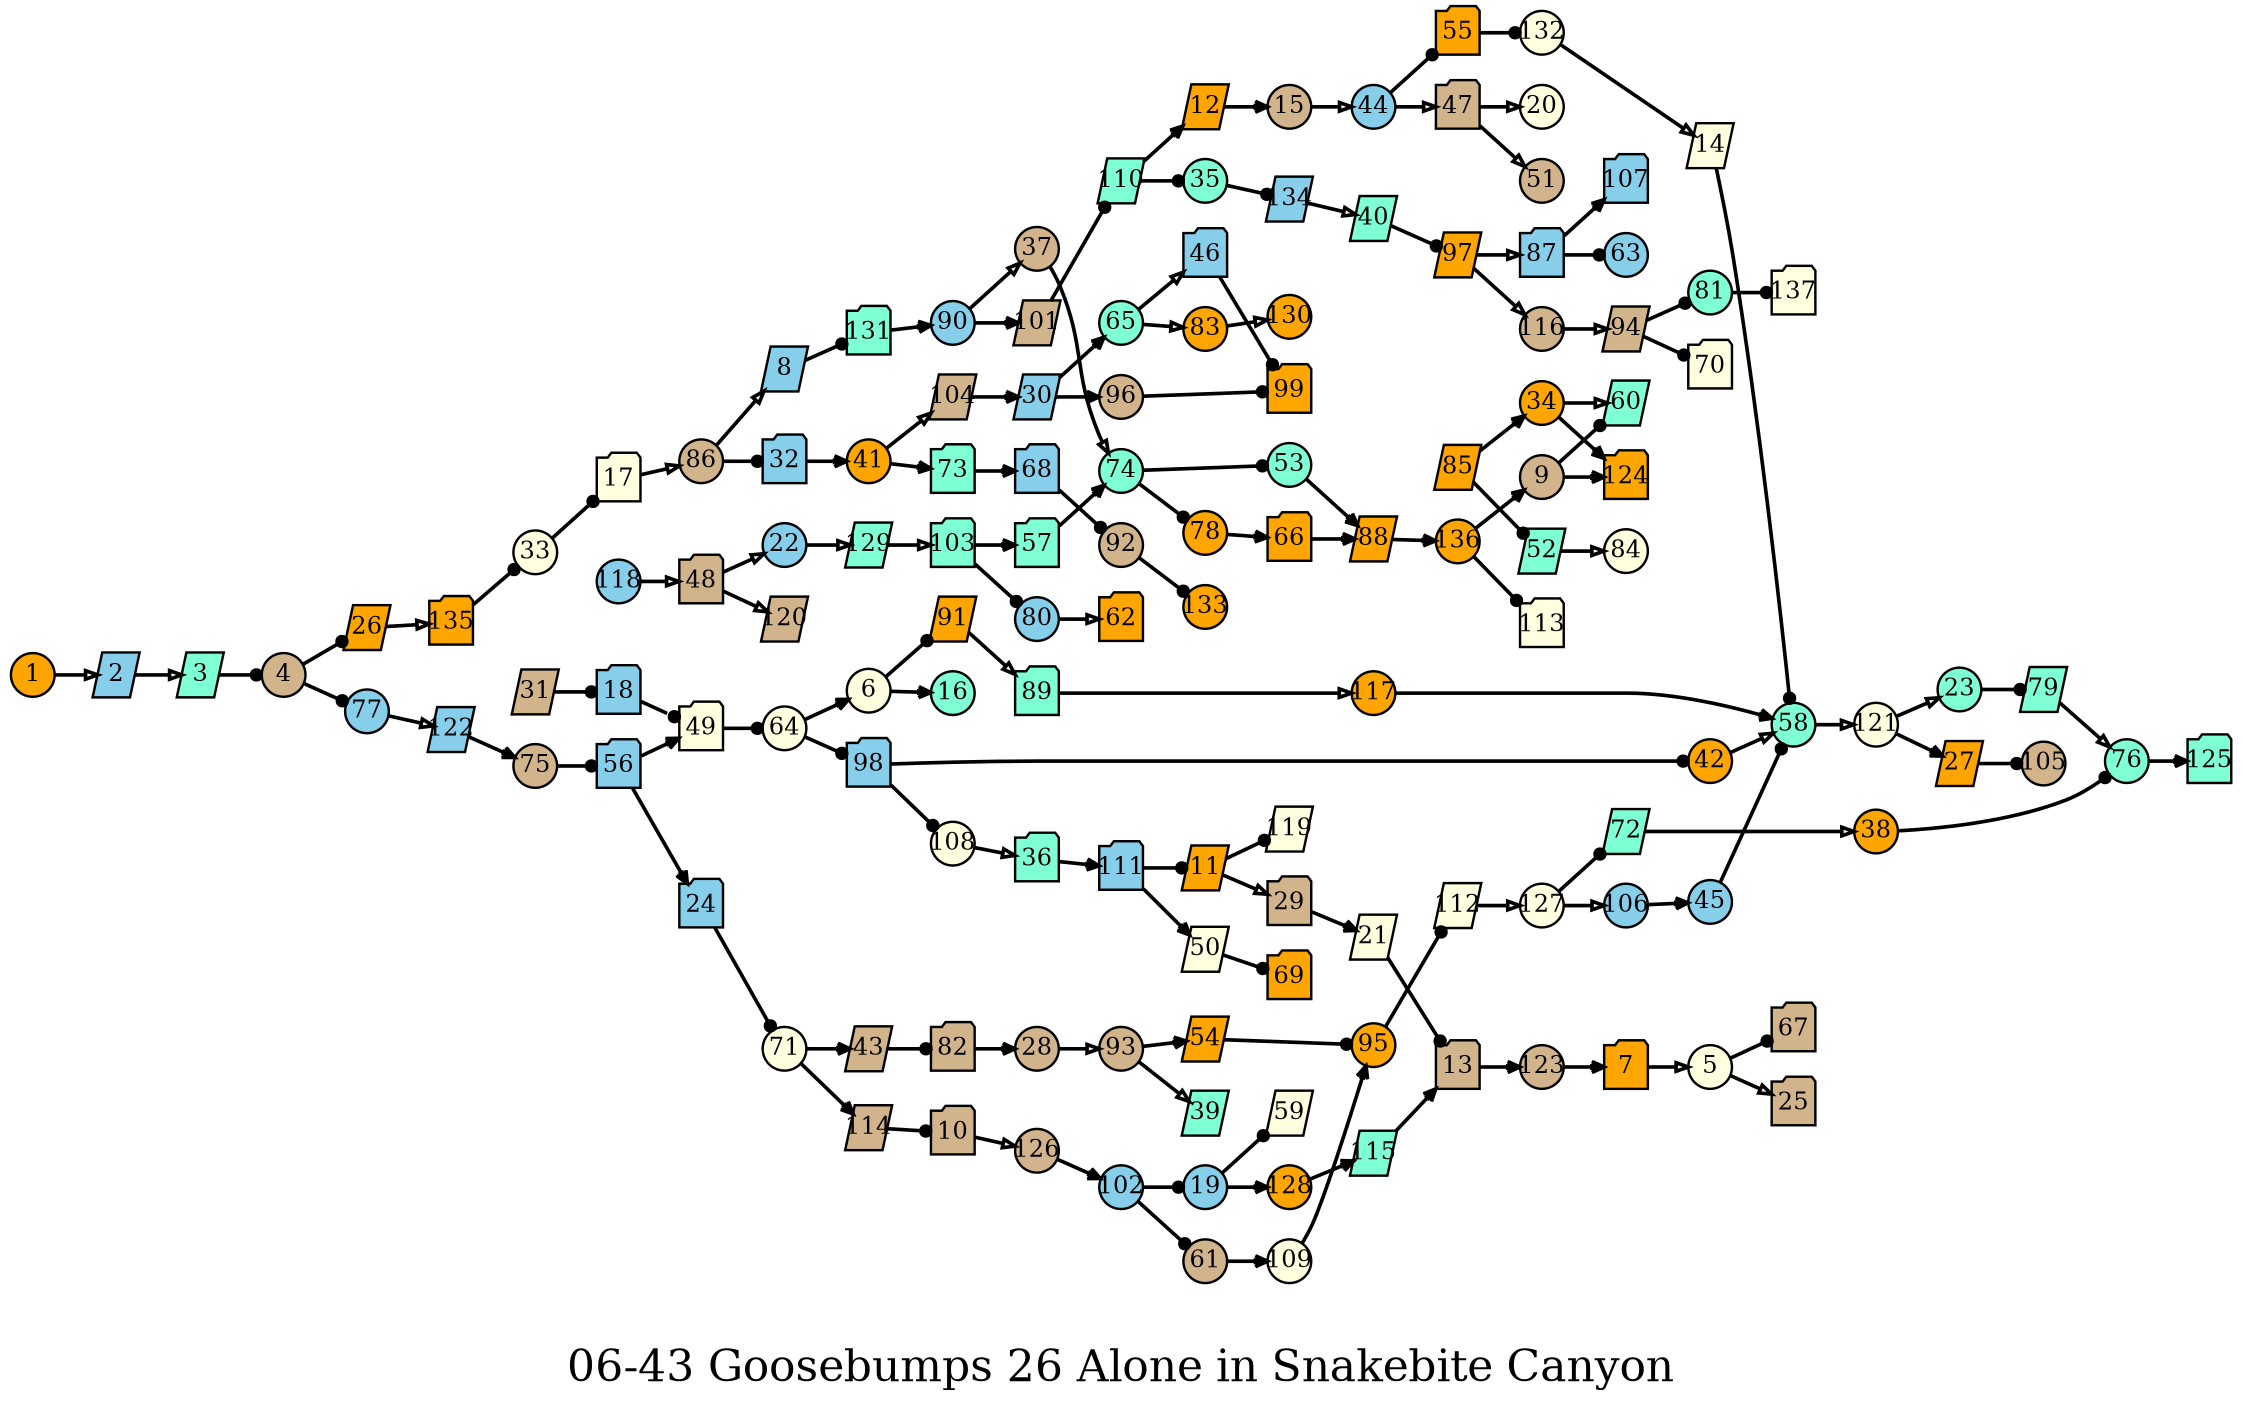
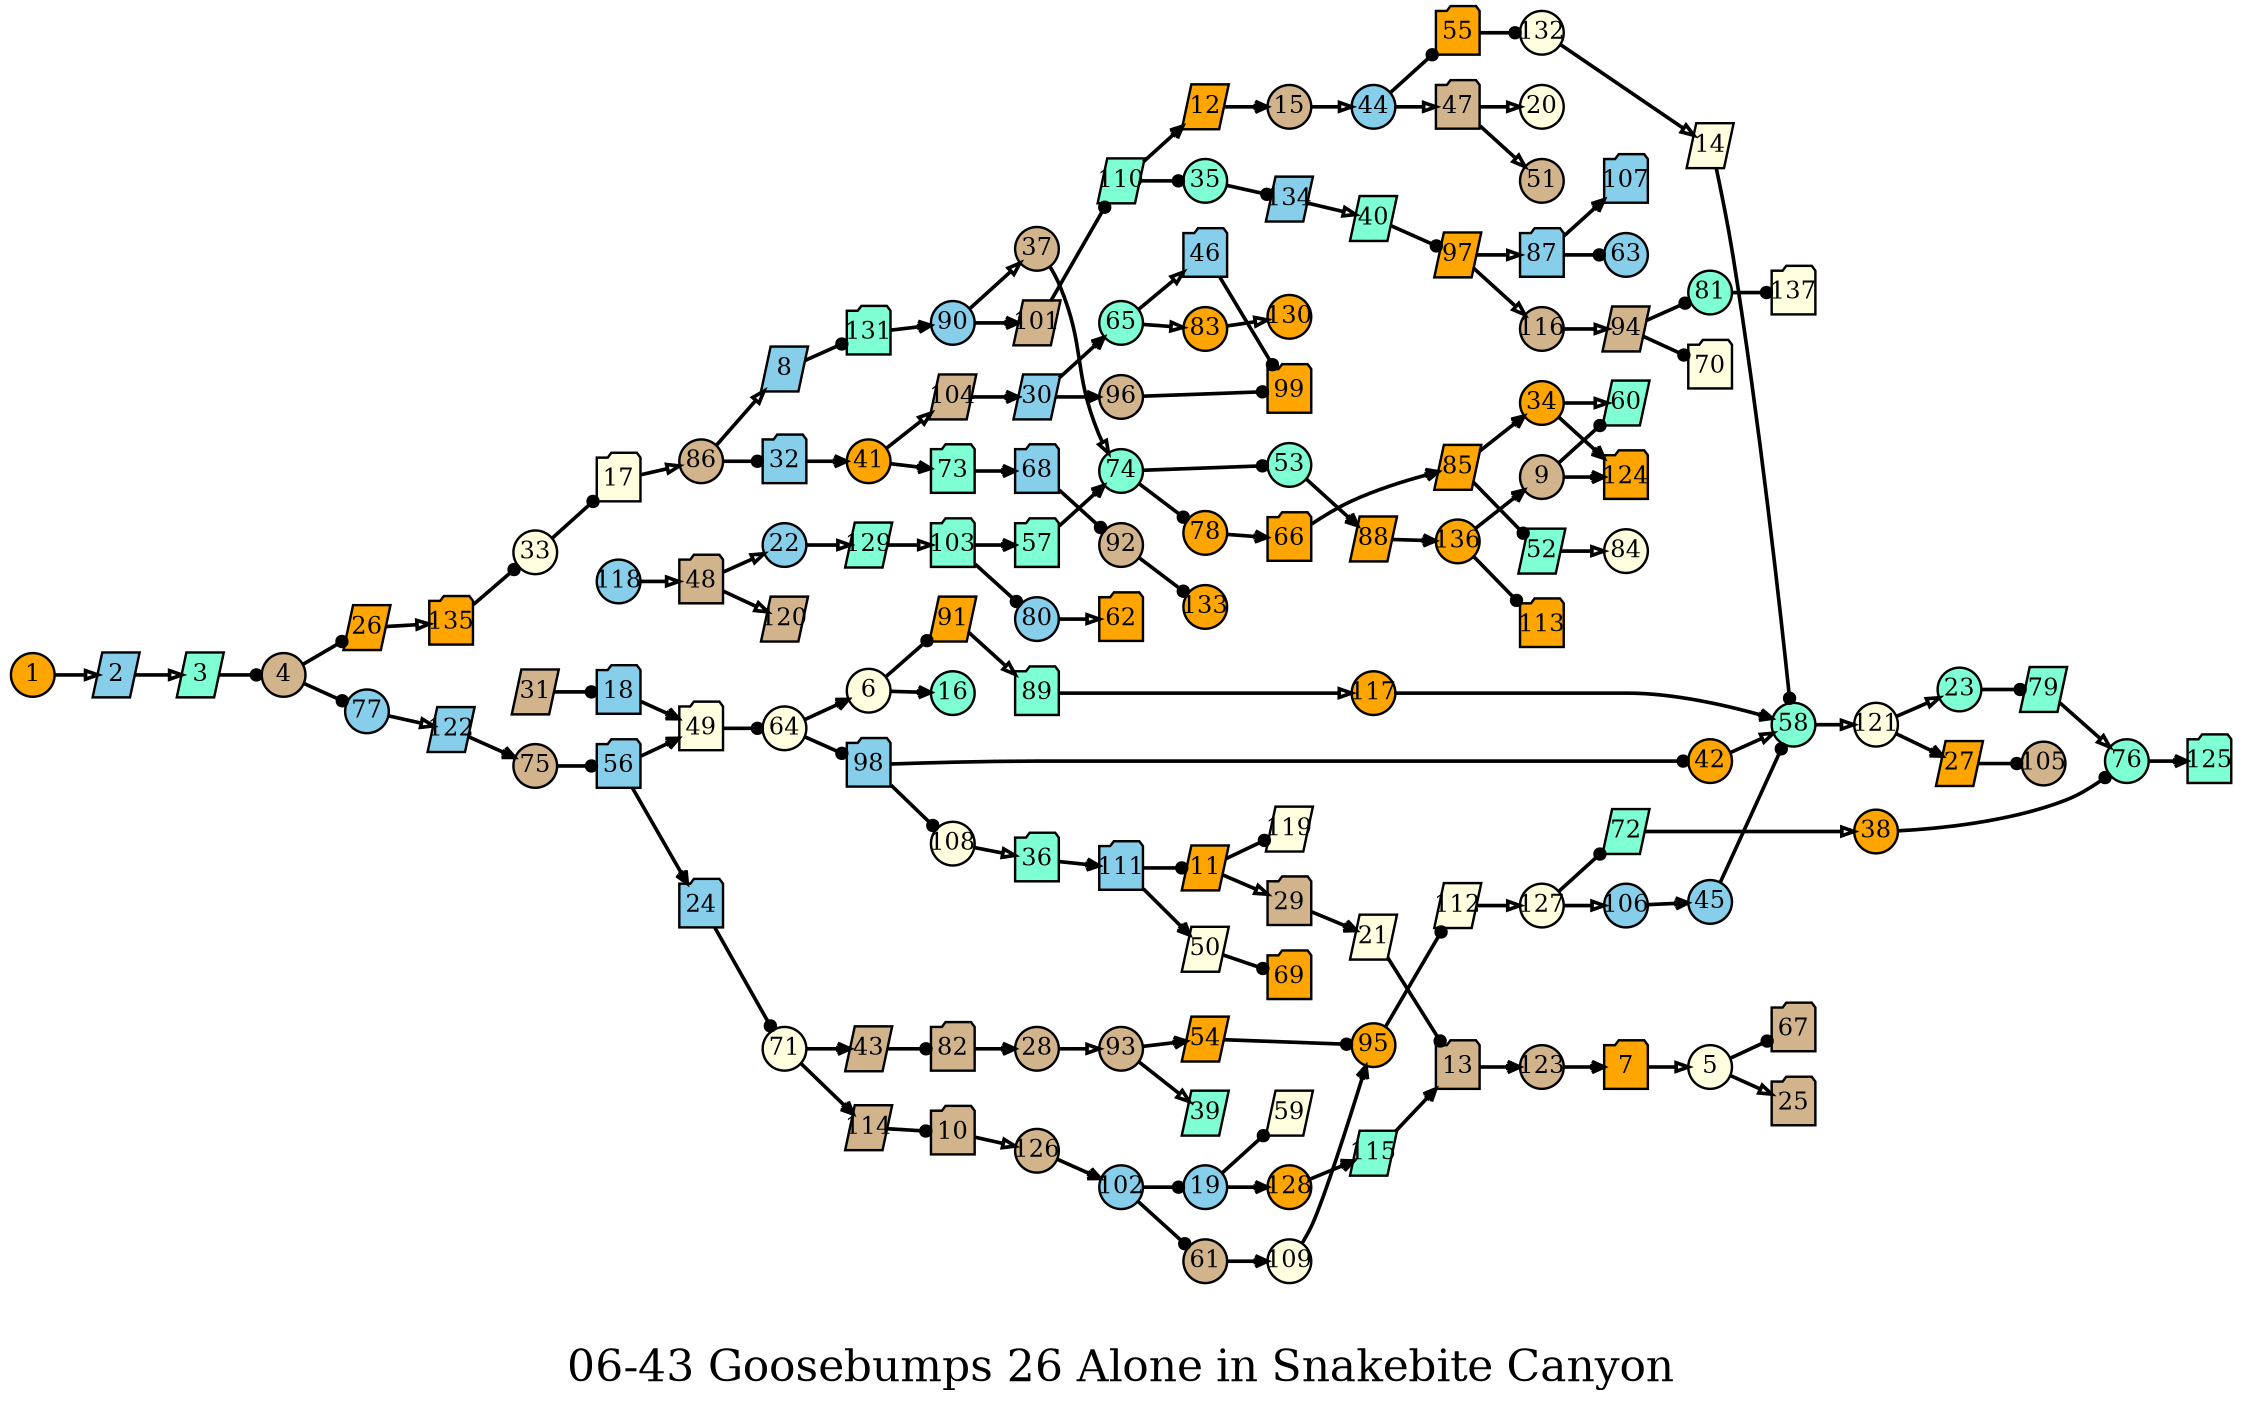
(1327, 539) -> (1367, 495)
(1542, 625) -> (1542, 625)
(654, 707) -> (654, 707)
